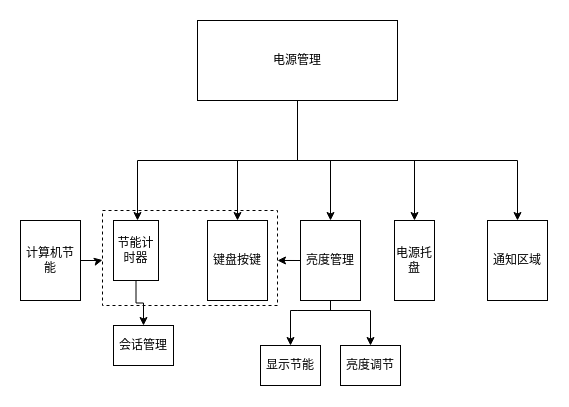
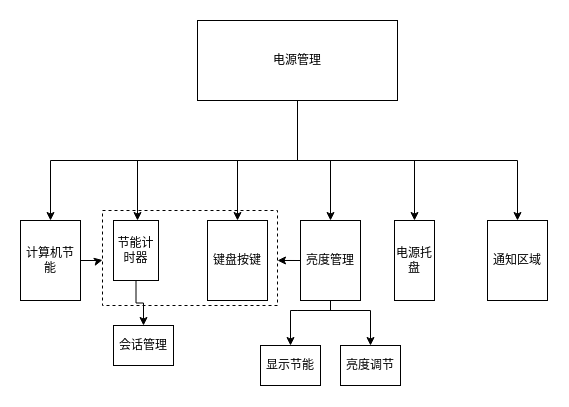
none -> (67, 161)
